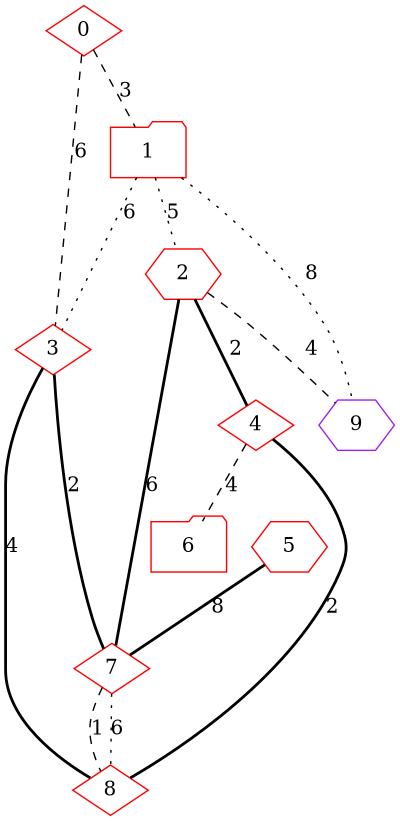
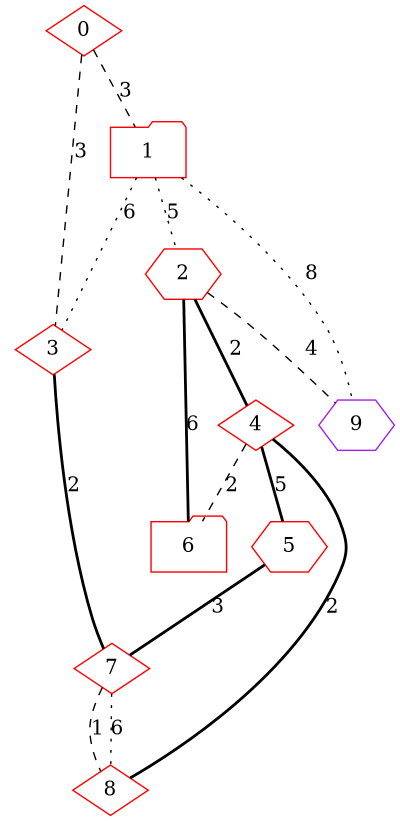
(81, 152) -> (81, 152)
(147, 472) -> (186, 411)
none -> (272, 484)
(232, 486) -> (232, 486)
(6, 587) -> none
(218, 608) -> (218, 608)
